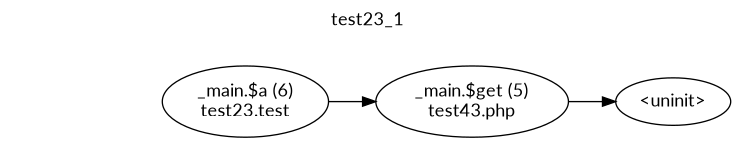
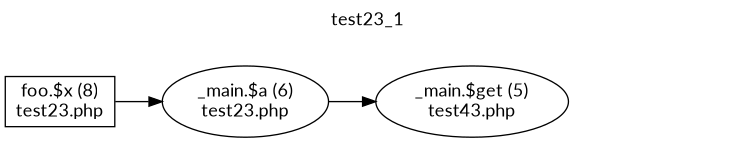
none -> (60, 102)
(245, 102) -> (245, 102)
(673, 102) -> none
